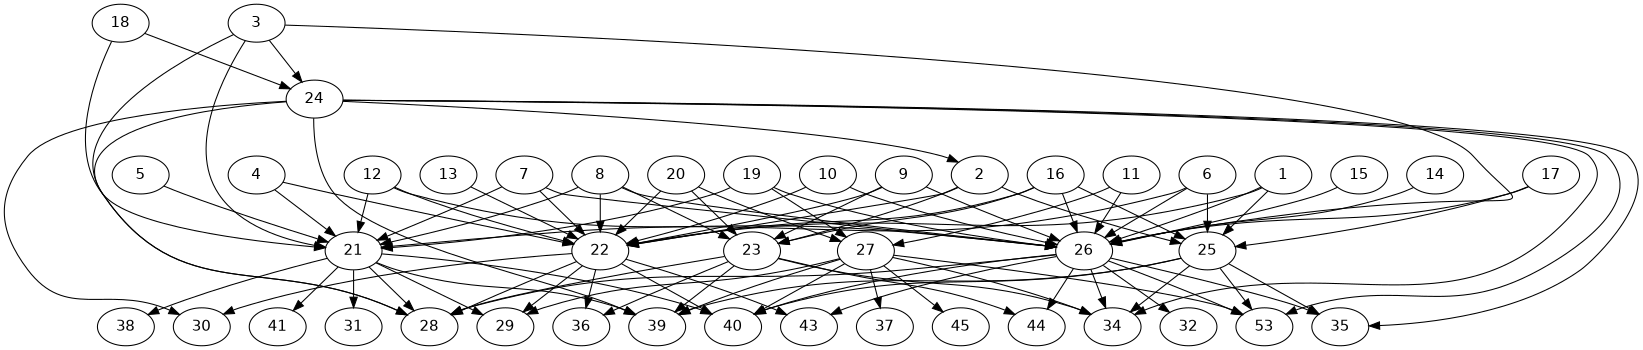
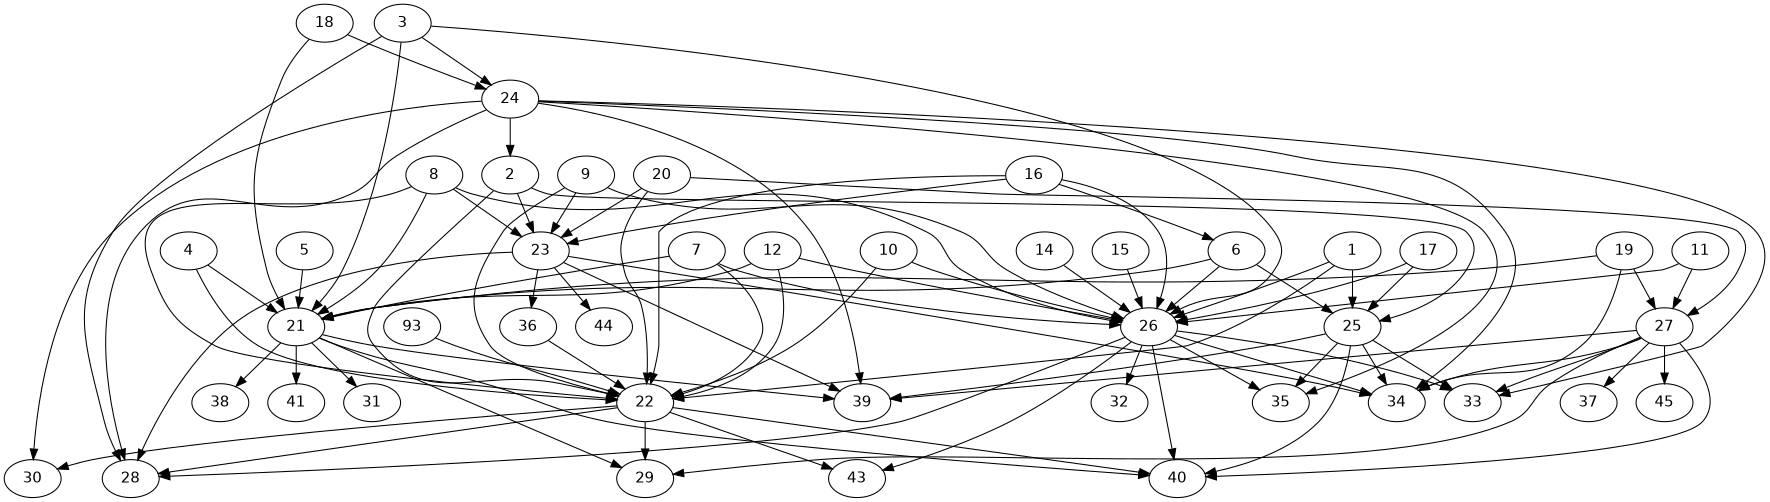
(448, 175) -> (412, 327)
(1127, 211) -> (1157, 218)
(908, 224) -> (1532, 370)
(592, 284) -> (582, 362)
(1063, 284) -> none
(388, 285) -> none
(1264, 327) -> (1473, 403)
